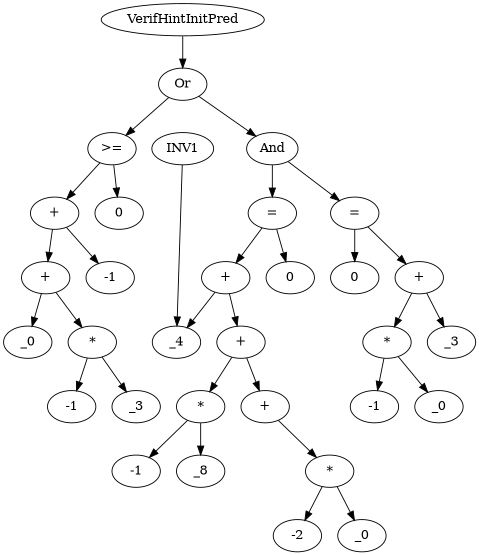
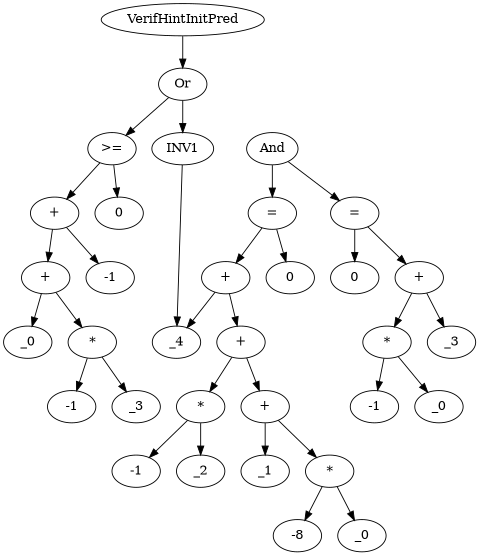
(223, 114) -> (183, 112)
(201, 471) -> (201, 471)
none -> (265, 471)
(297, 536) -> (297, 536)
